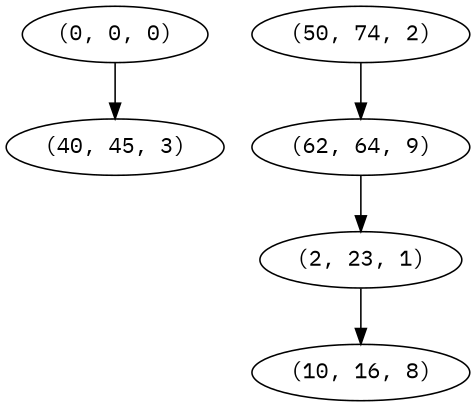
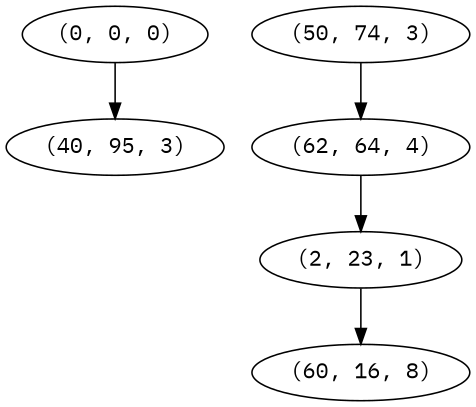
(361, 34) -> (361, 34)
(115, 147) -> (115, 147)
(361, 147) -> (361, 147)
(361, 373) -> (361, 373)
